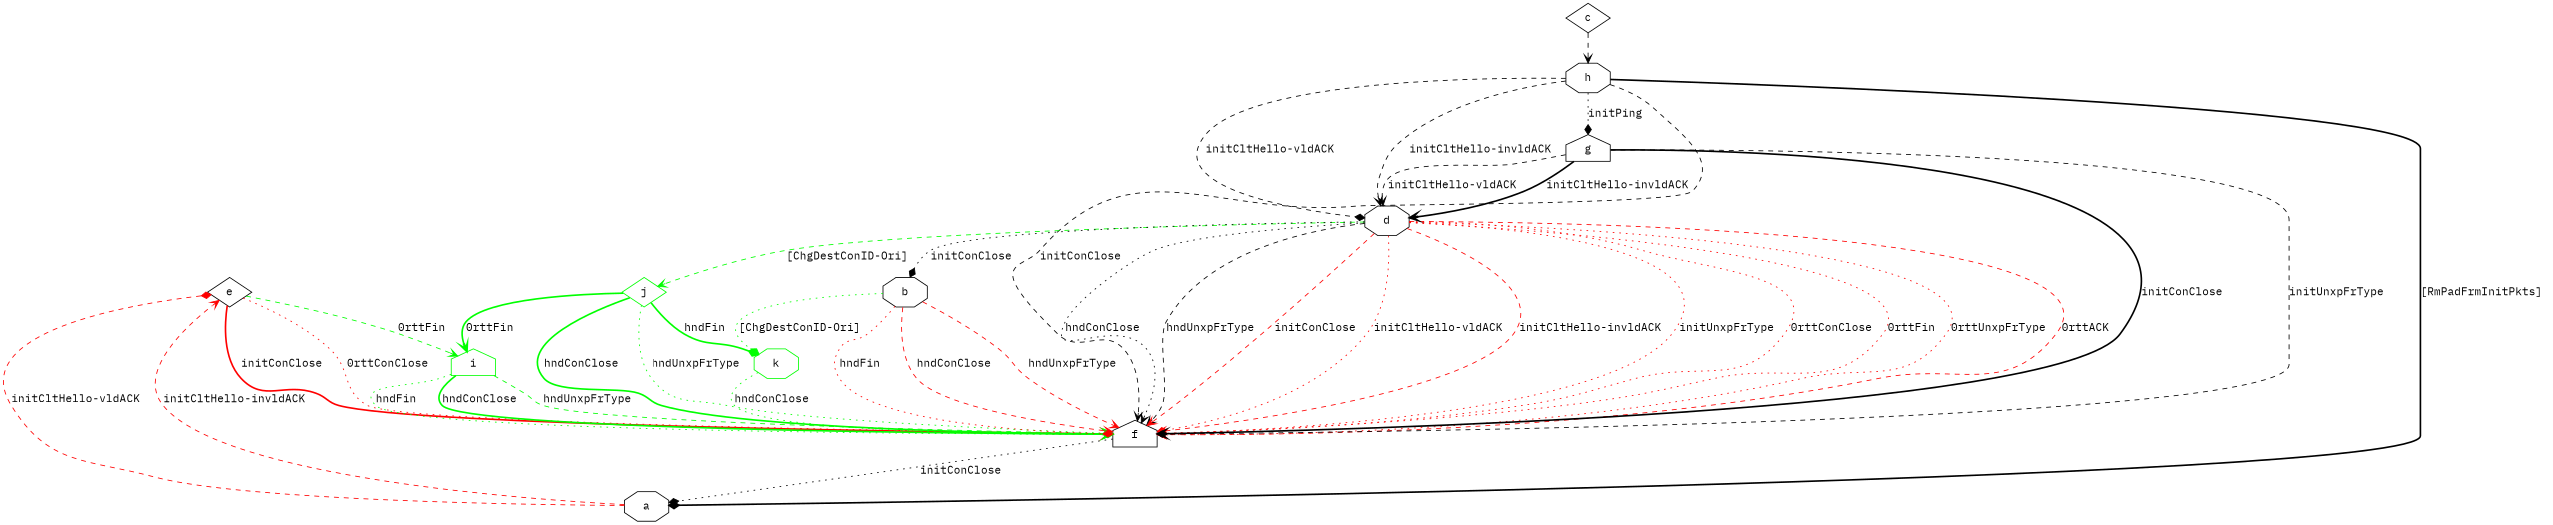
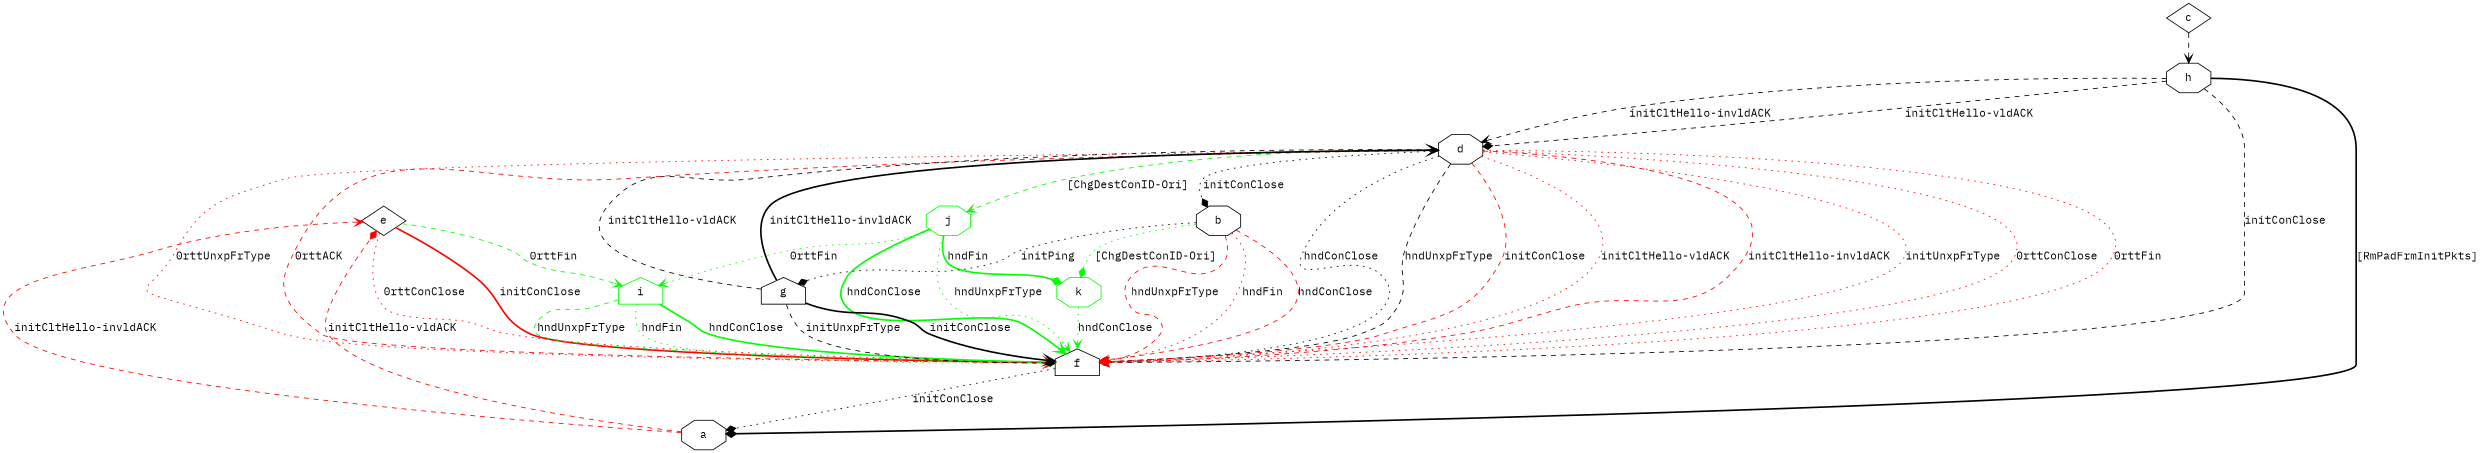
(1588, 109) -> (1003, 260)
(644, 292) -> (948, 221)
(531, 300) -> (797, 249)
